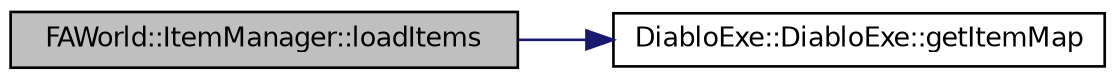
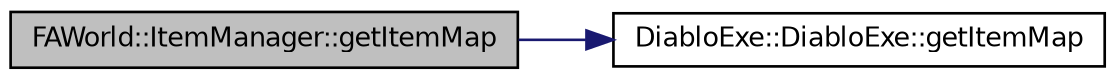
(264, 40) -> (264, 40)
